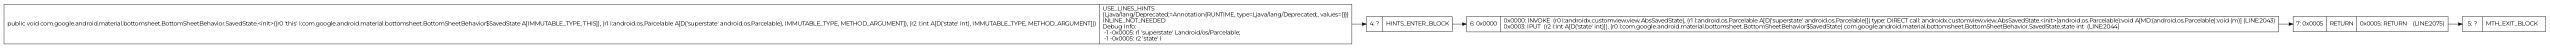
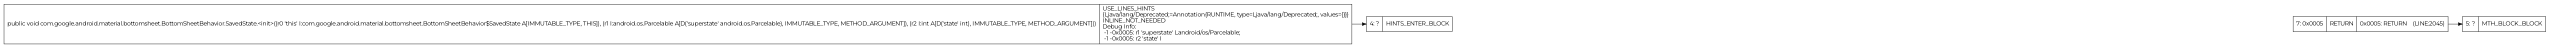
(1873, 24) -> none
(2402, 24) -> (2402, 24)
(2512, 24) -> (2512, 24)
